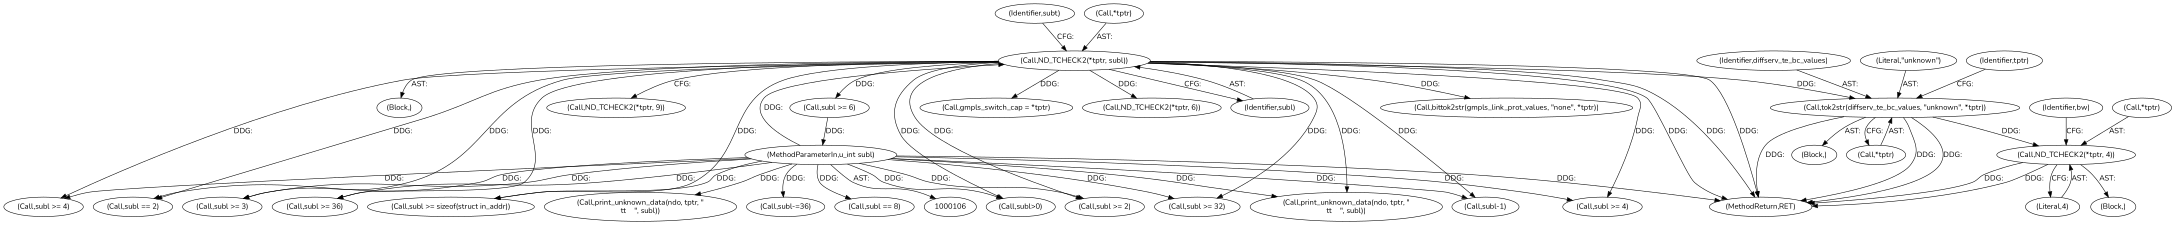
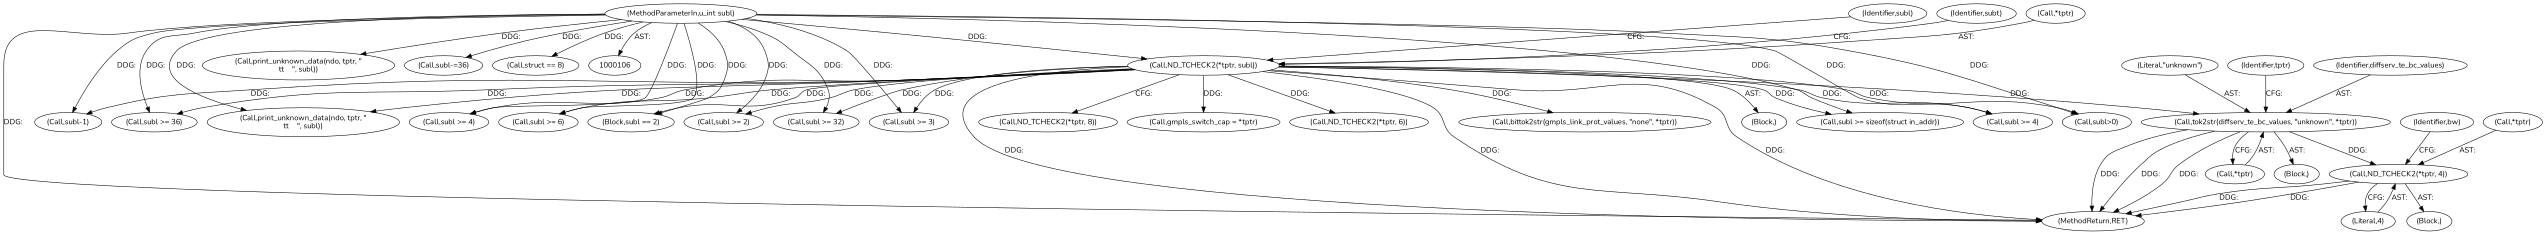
(1173, 84) -> none
(1238, 84) -> (1637, 37)
(616, 108) -> (1048, 122)
(826, 129) -> (662, 104)
(133, 207) -> (631, 122)
(874, 207) -> (536, 65)
